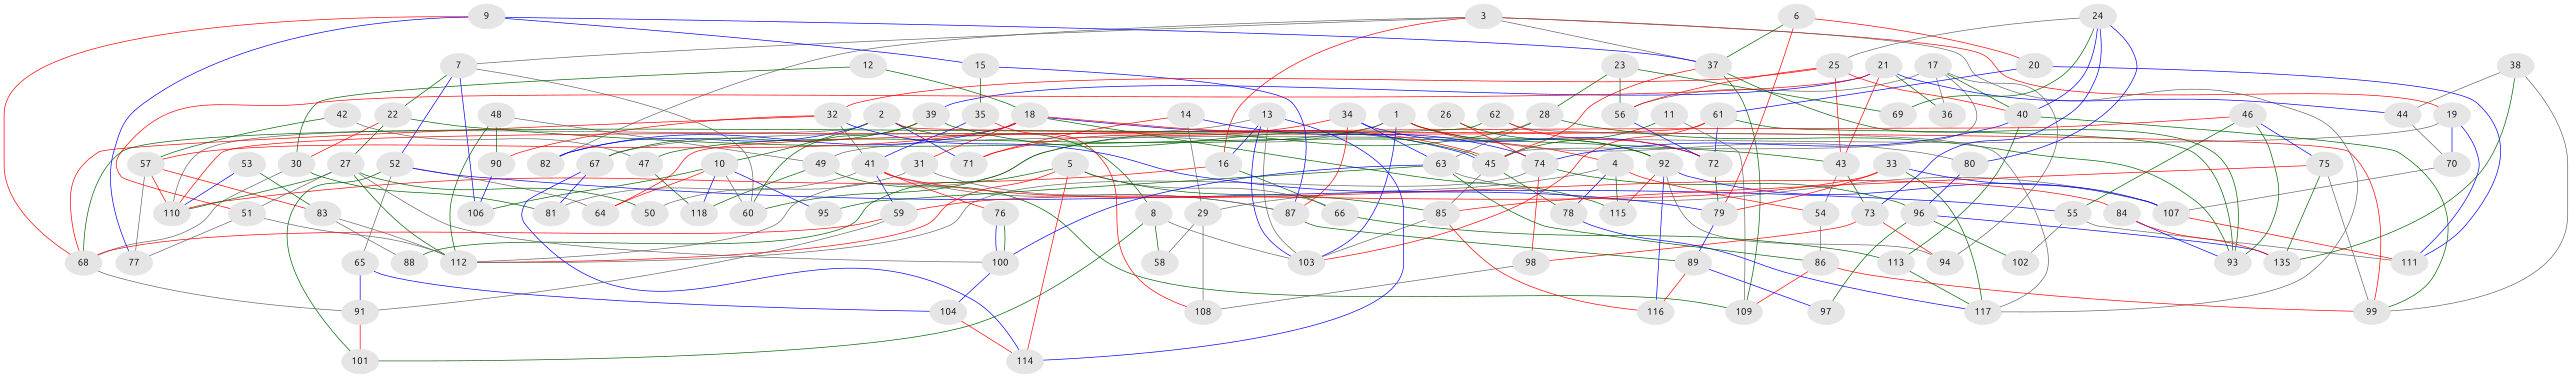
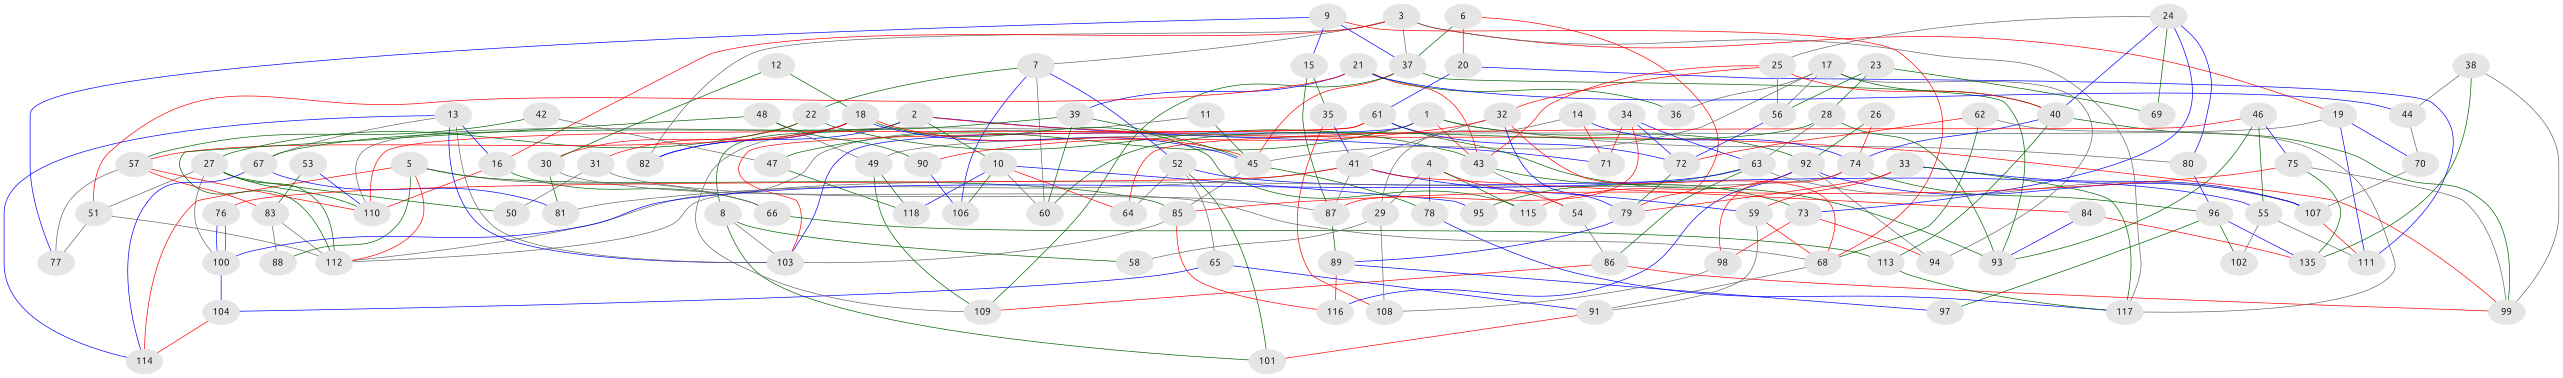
(1129, 75) -> (1303, 126)
(1504, 143) -> (1453, 140)
